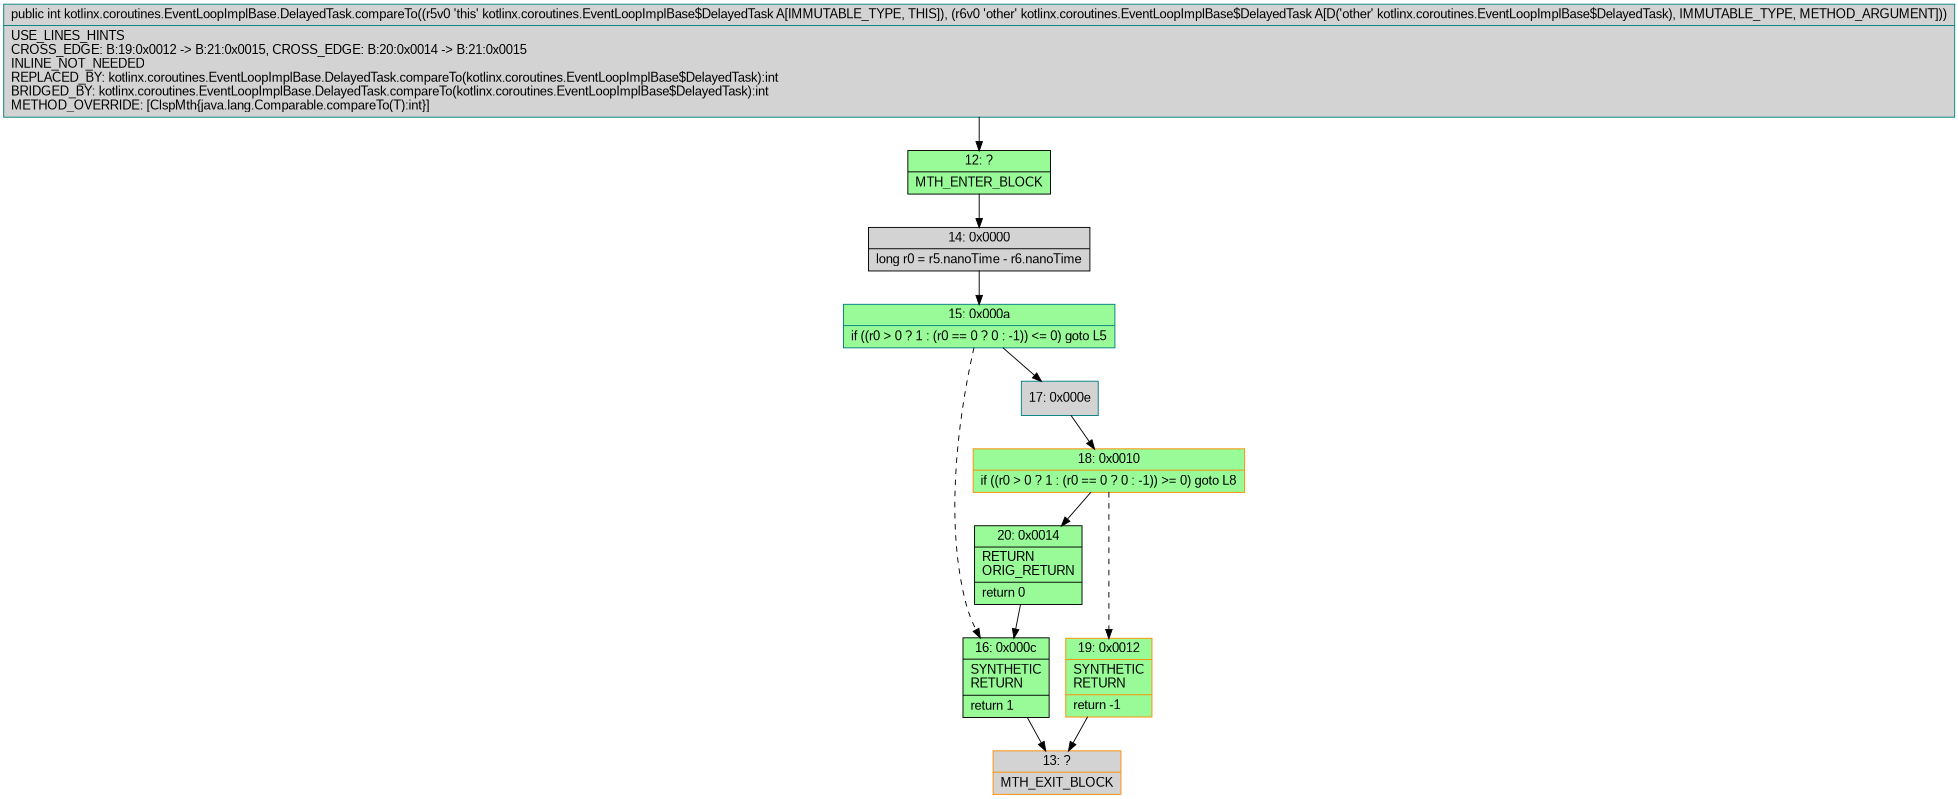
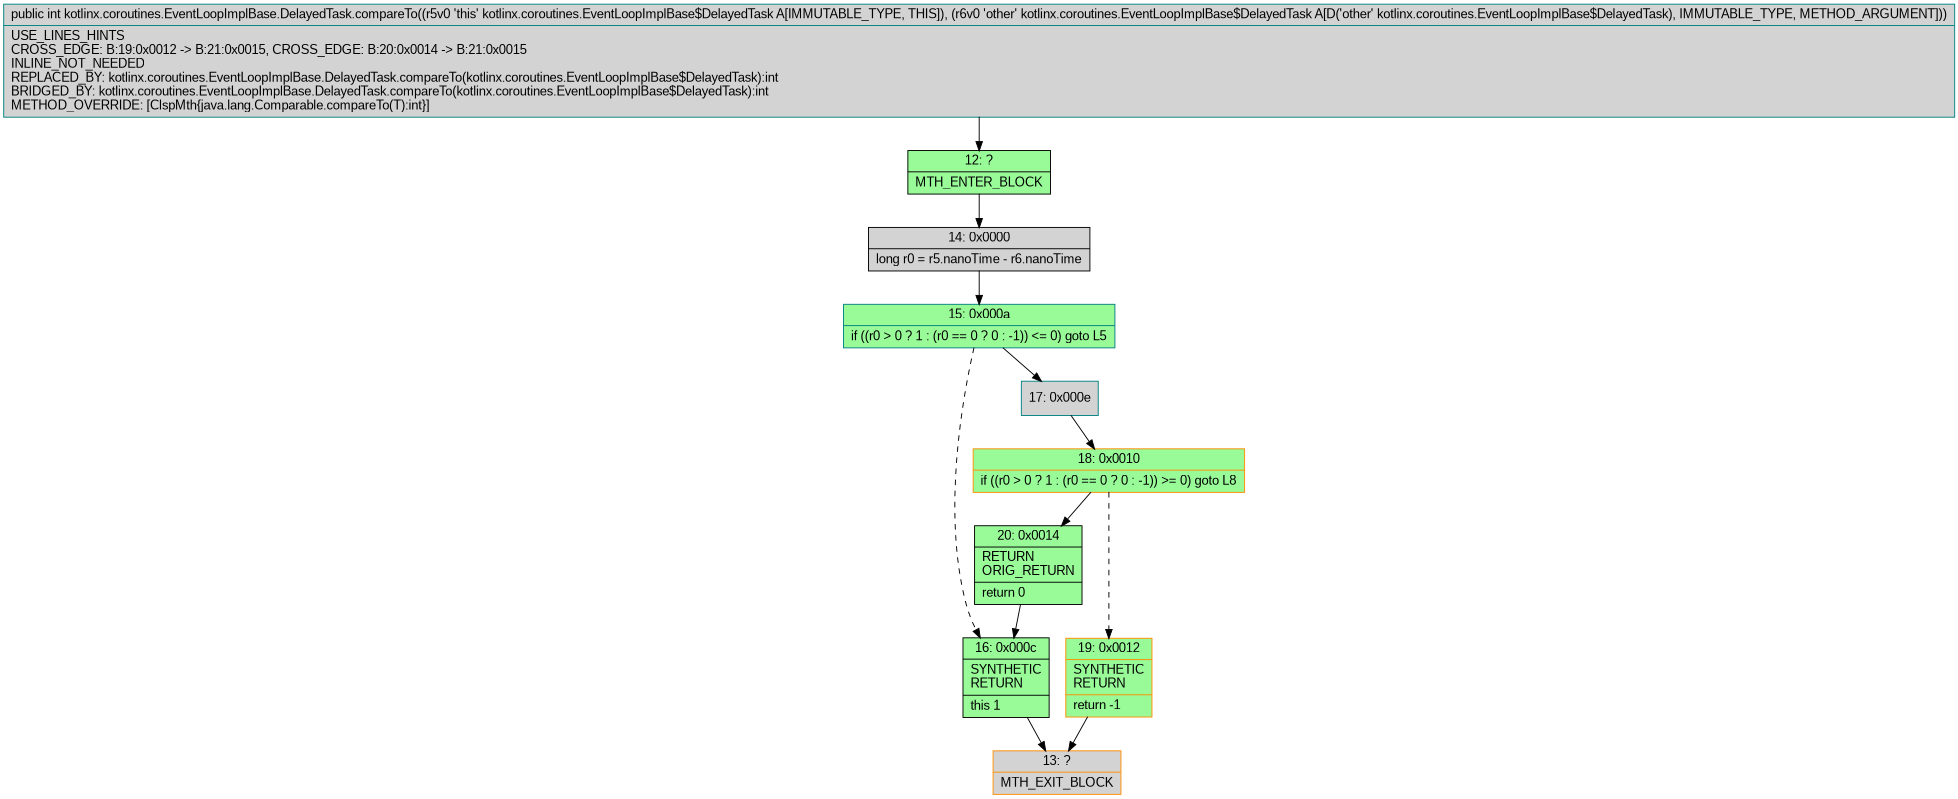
(992, 706) -> (986, 706)
